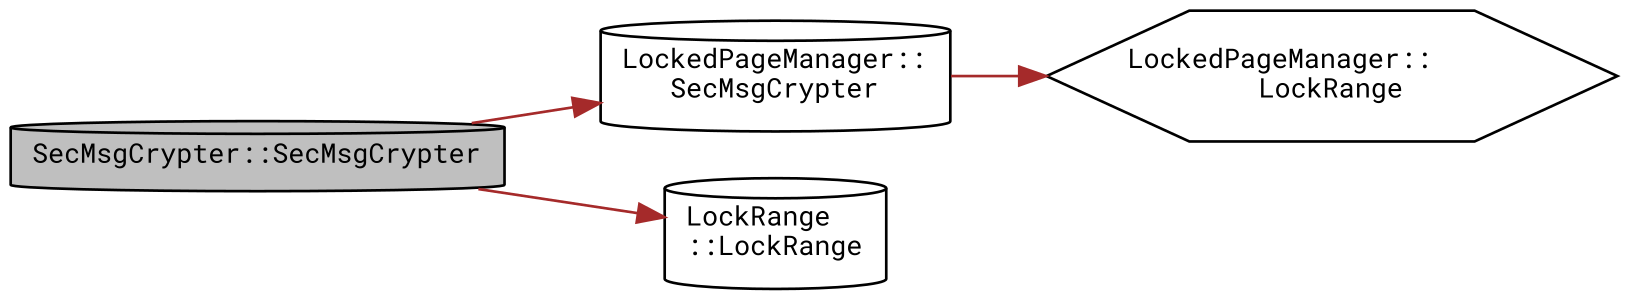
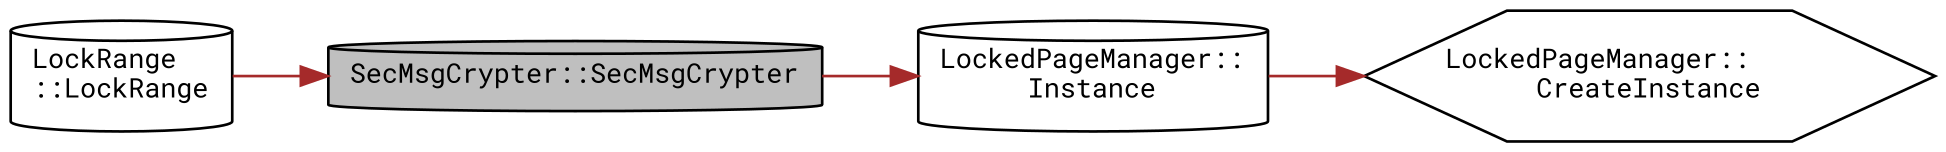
(775, 76) -> (1093, 76)
(1332, 76) -> (1650, 76)
(558, 201) -> (267, 76)
